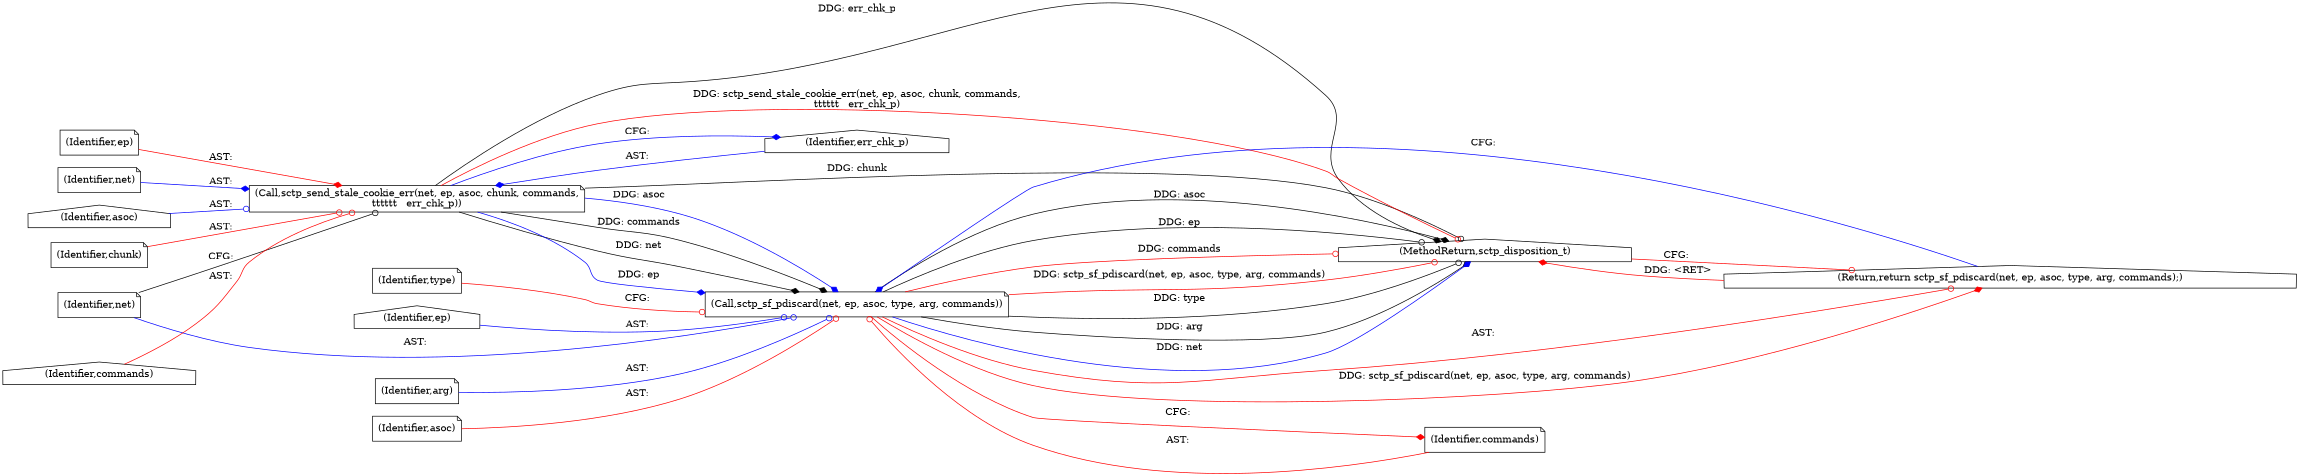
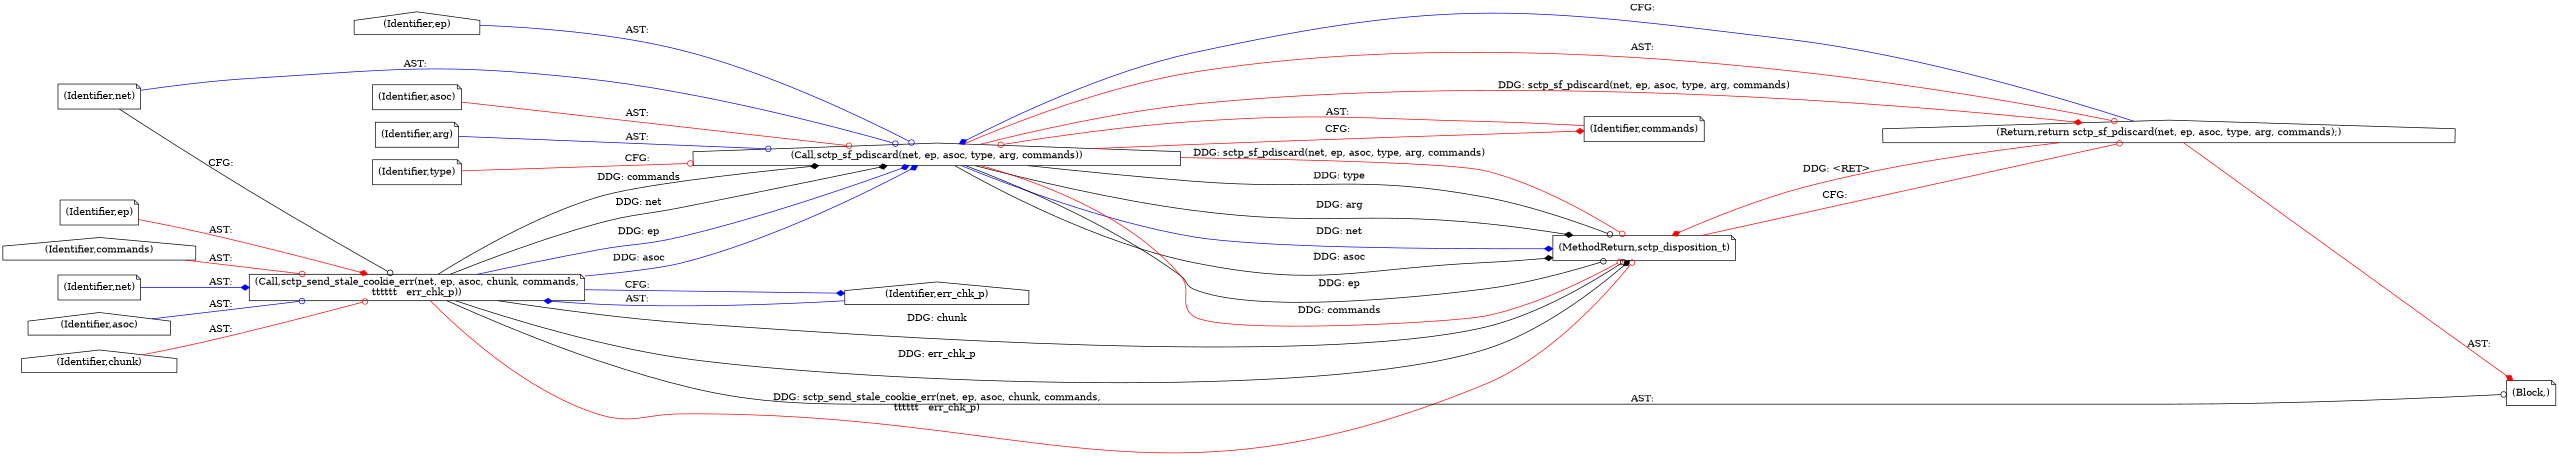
(1485, 252) -> (1644, 248)
(99, 255) -> (99, 362)
(857, 304) -> (937, 156)
none -> (2531, 393)
